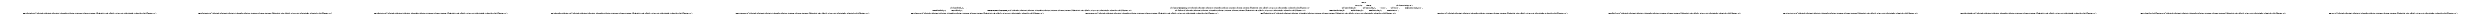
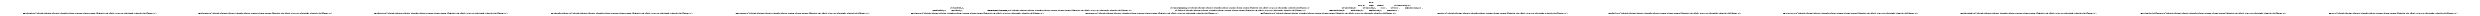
none -> (1380, 6)
